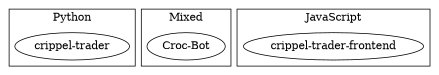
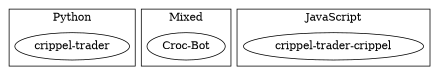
(334, 46) -> (334, 46)
